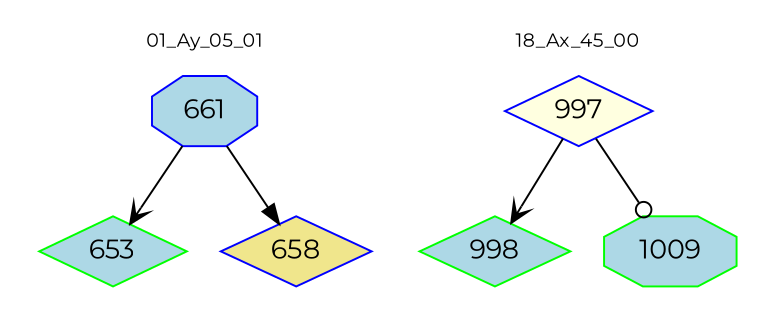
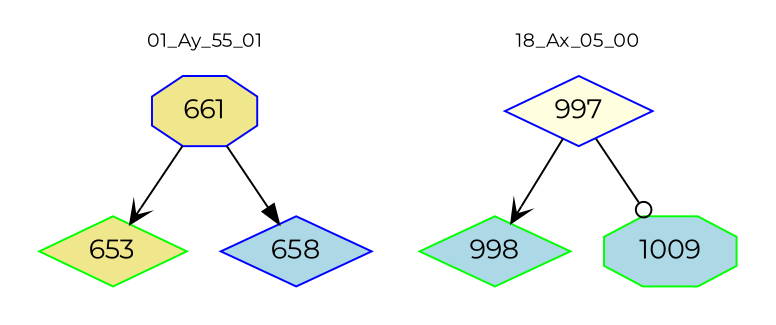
(206, 42) -> (206, 42)
(578, 42) -> (578, 42)
(205, 111) -> (205, 111)
(113, 251) -> (113, 251)
(296, 251) -> (296, 251)
